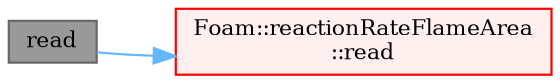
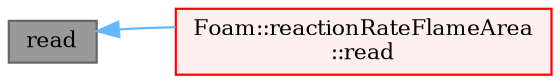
(125, 54) -> (147, 28)
